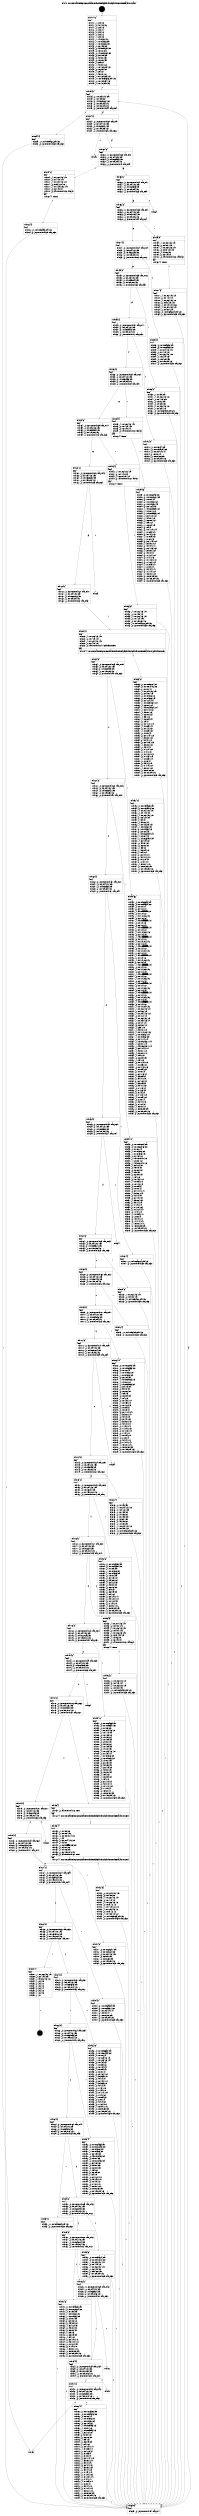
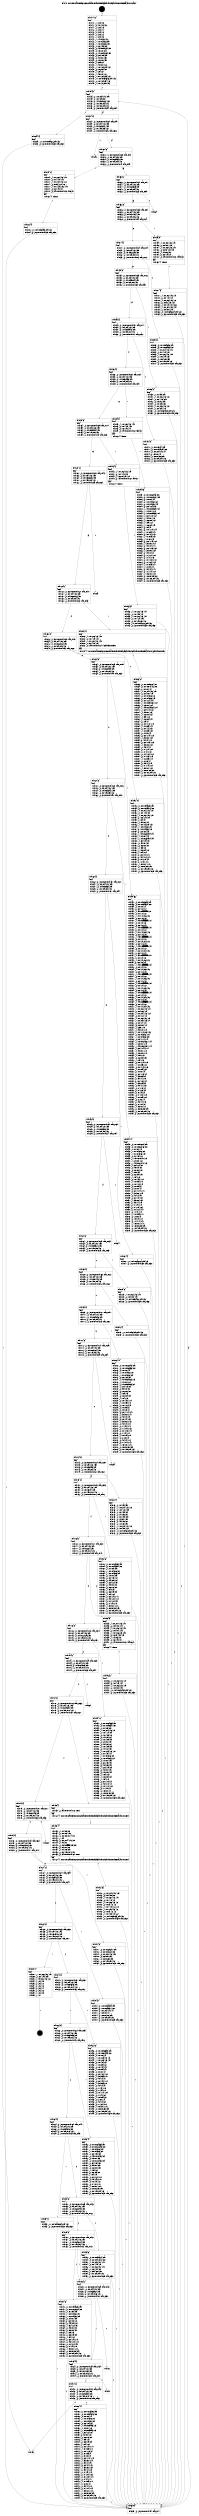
none -> (60, 641)
